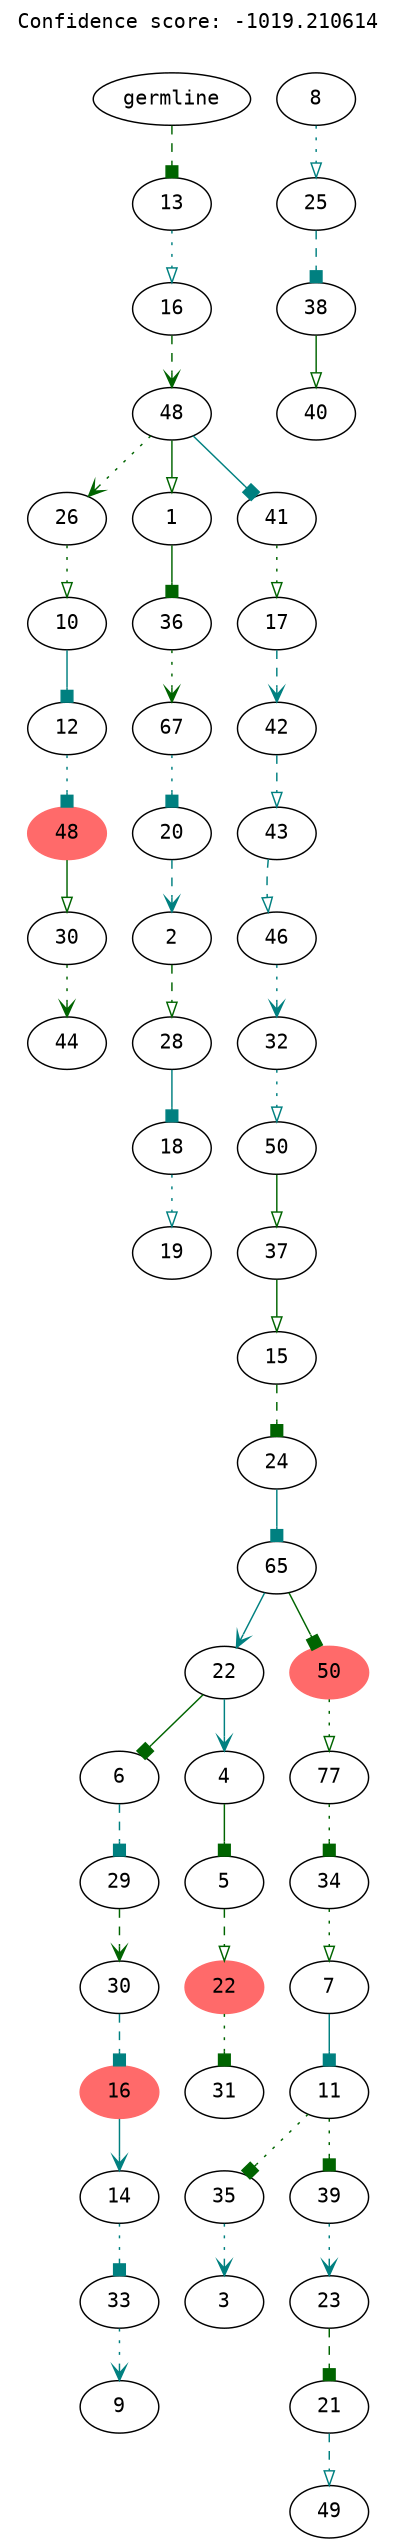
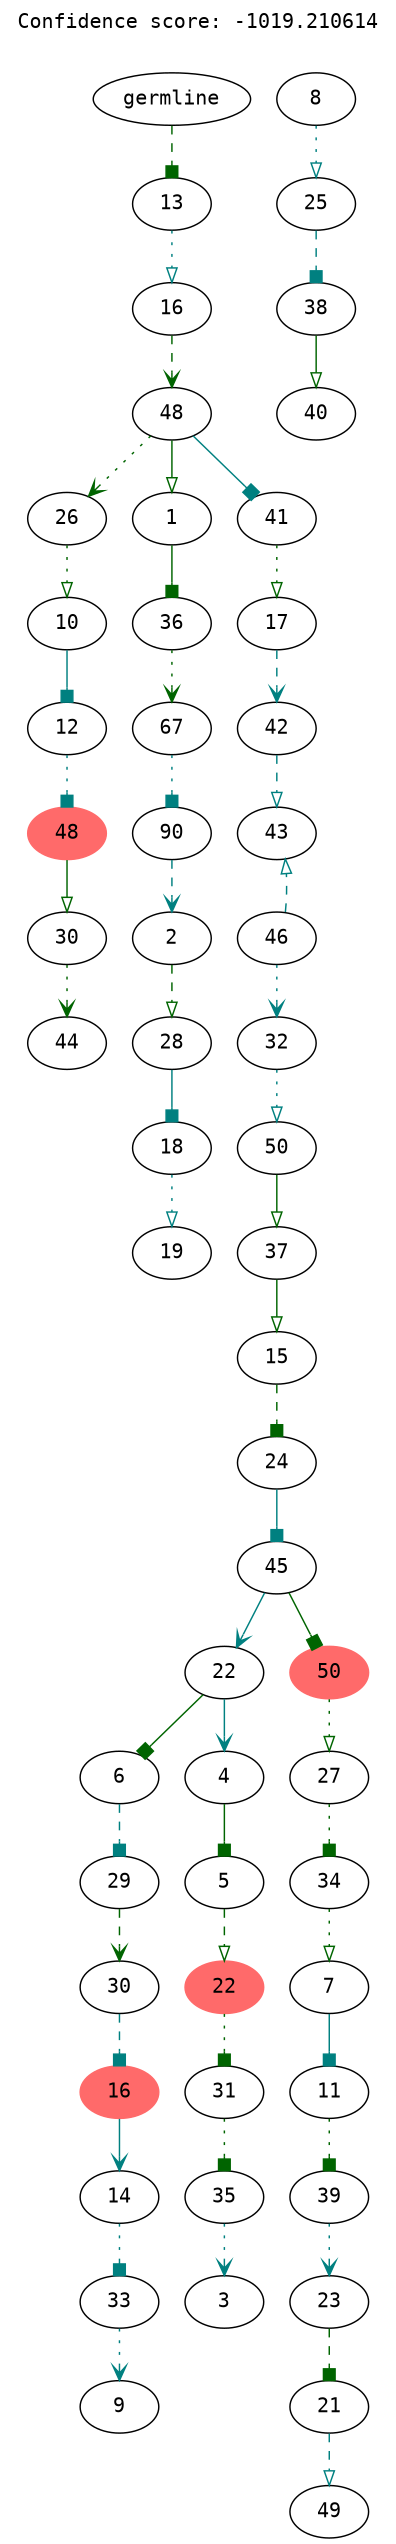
(172, 833) -> (172, 833)
(267, 878) -> (287, 893)
(277, 1568) -> (277, 1568)
(329, 1777) -> (329, 1777)
(282, 2139) -> (224, 2137)
